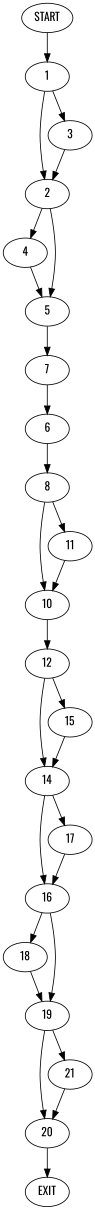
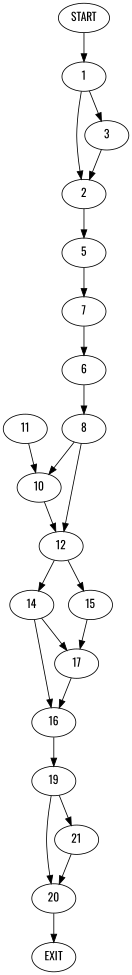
(25, 253) -> none
(57, 513) -> (73, 484)
(60, 748) -> (85, 630)
(25, 957) -> none
